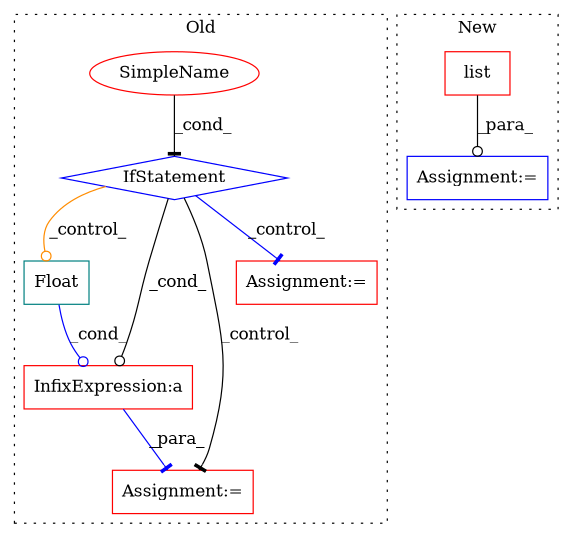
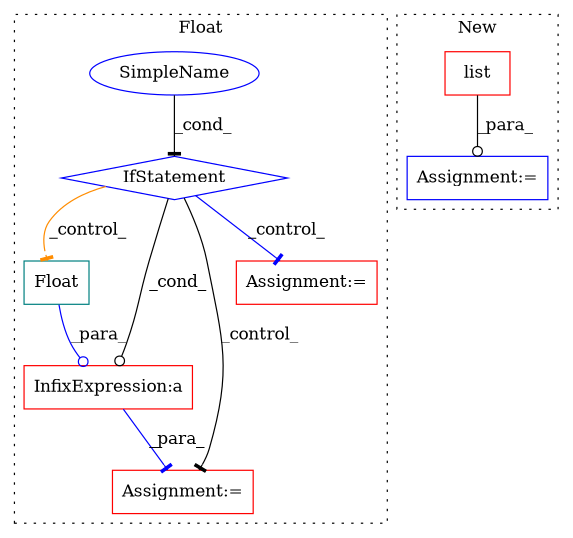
(201, 28) -> (201, 28)
(174, 73) -> (174, 73)
(62, 208) -> (62, 208)
(99, 335) -> (99, 335)
